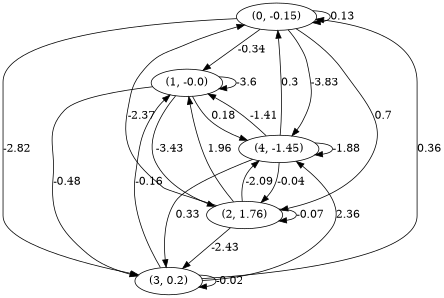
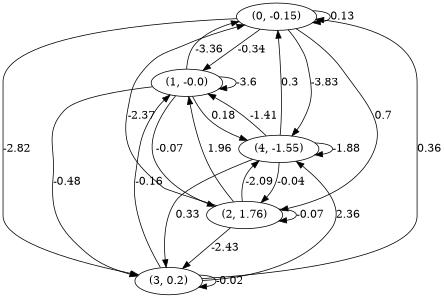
none -> (193, 48)
(170, 149) -> (170, 149)
(279, 149) -> (279, 149)
